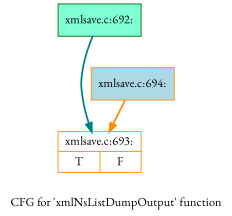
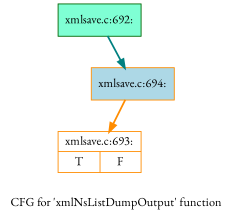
(81, 79) -> (114, 48)
